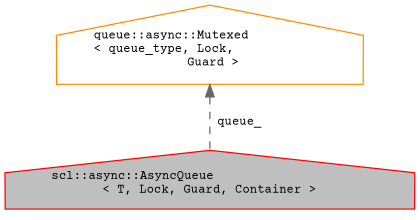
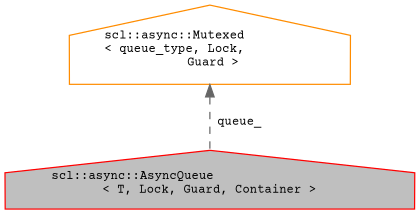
(210, 49) -> (210, 49)
